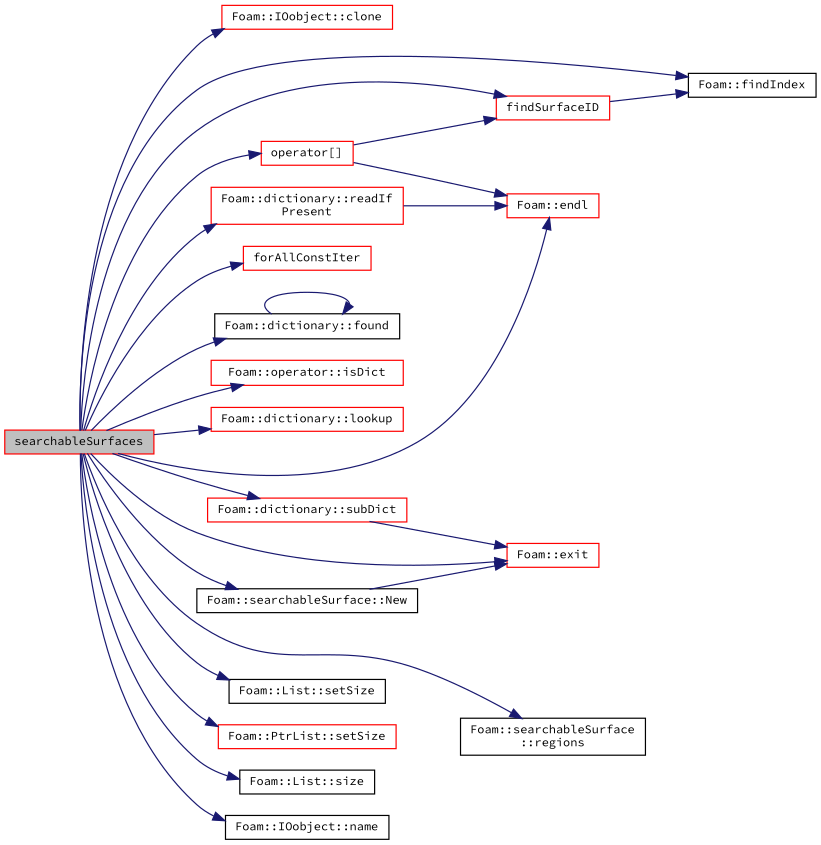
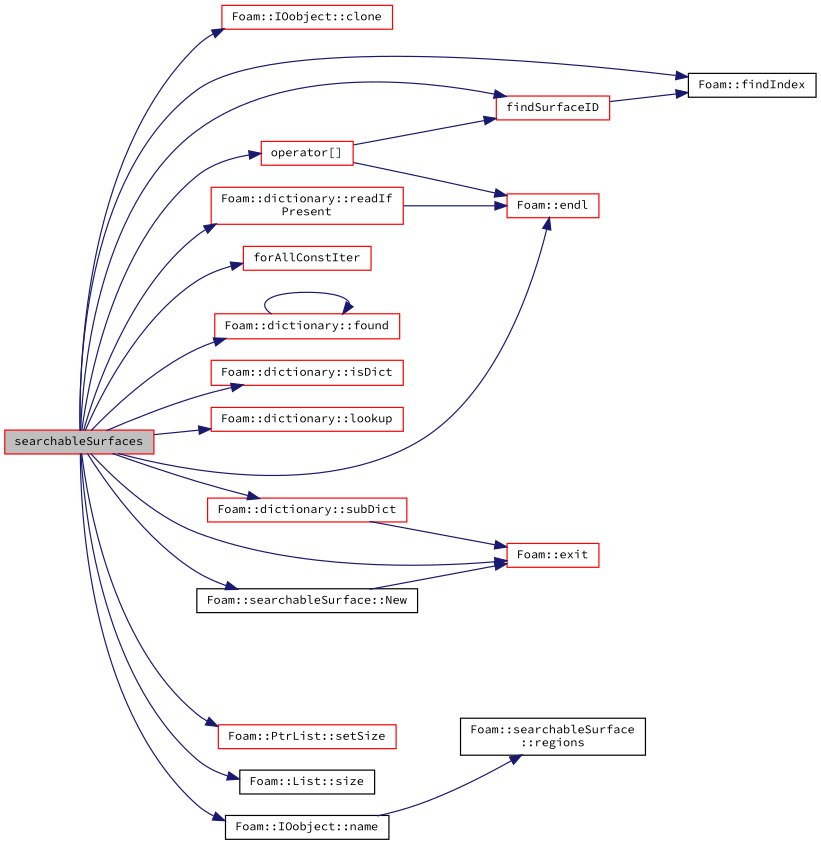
(307, 326) -> (307, 326)
(307, 373) -> (307, 373)
(254, 650) -> (446, 793)
(307, 691) -> none
